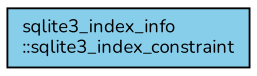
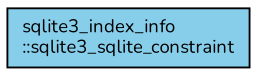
(128, 38) -> (128, 38)
